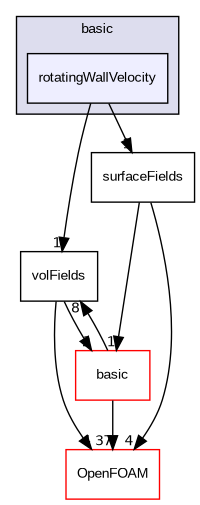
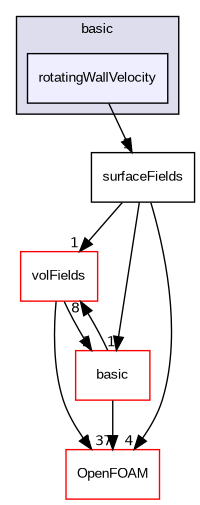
(75, 170) -> (106, 222)
(59, 276) -> (59, 276)
